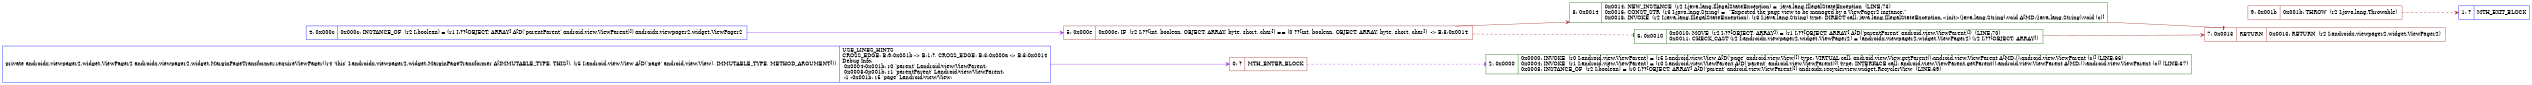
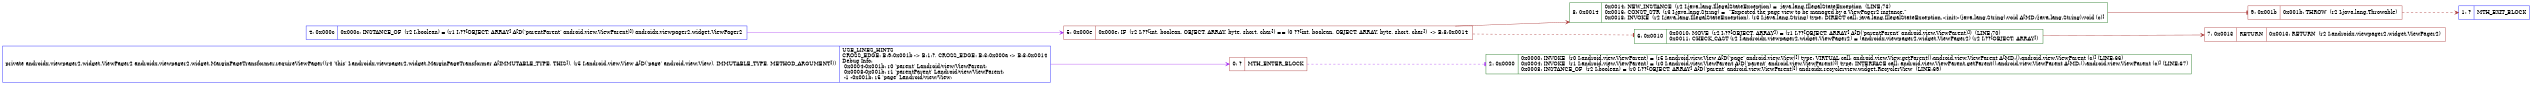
(2165, 25) -> (2177, 13)
